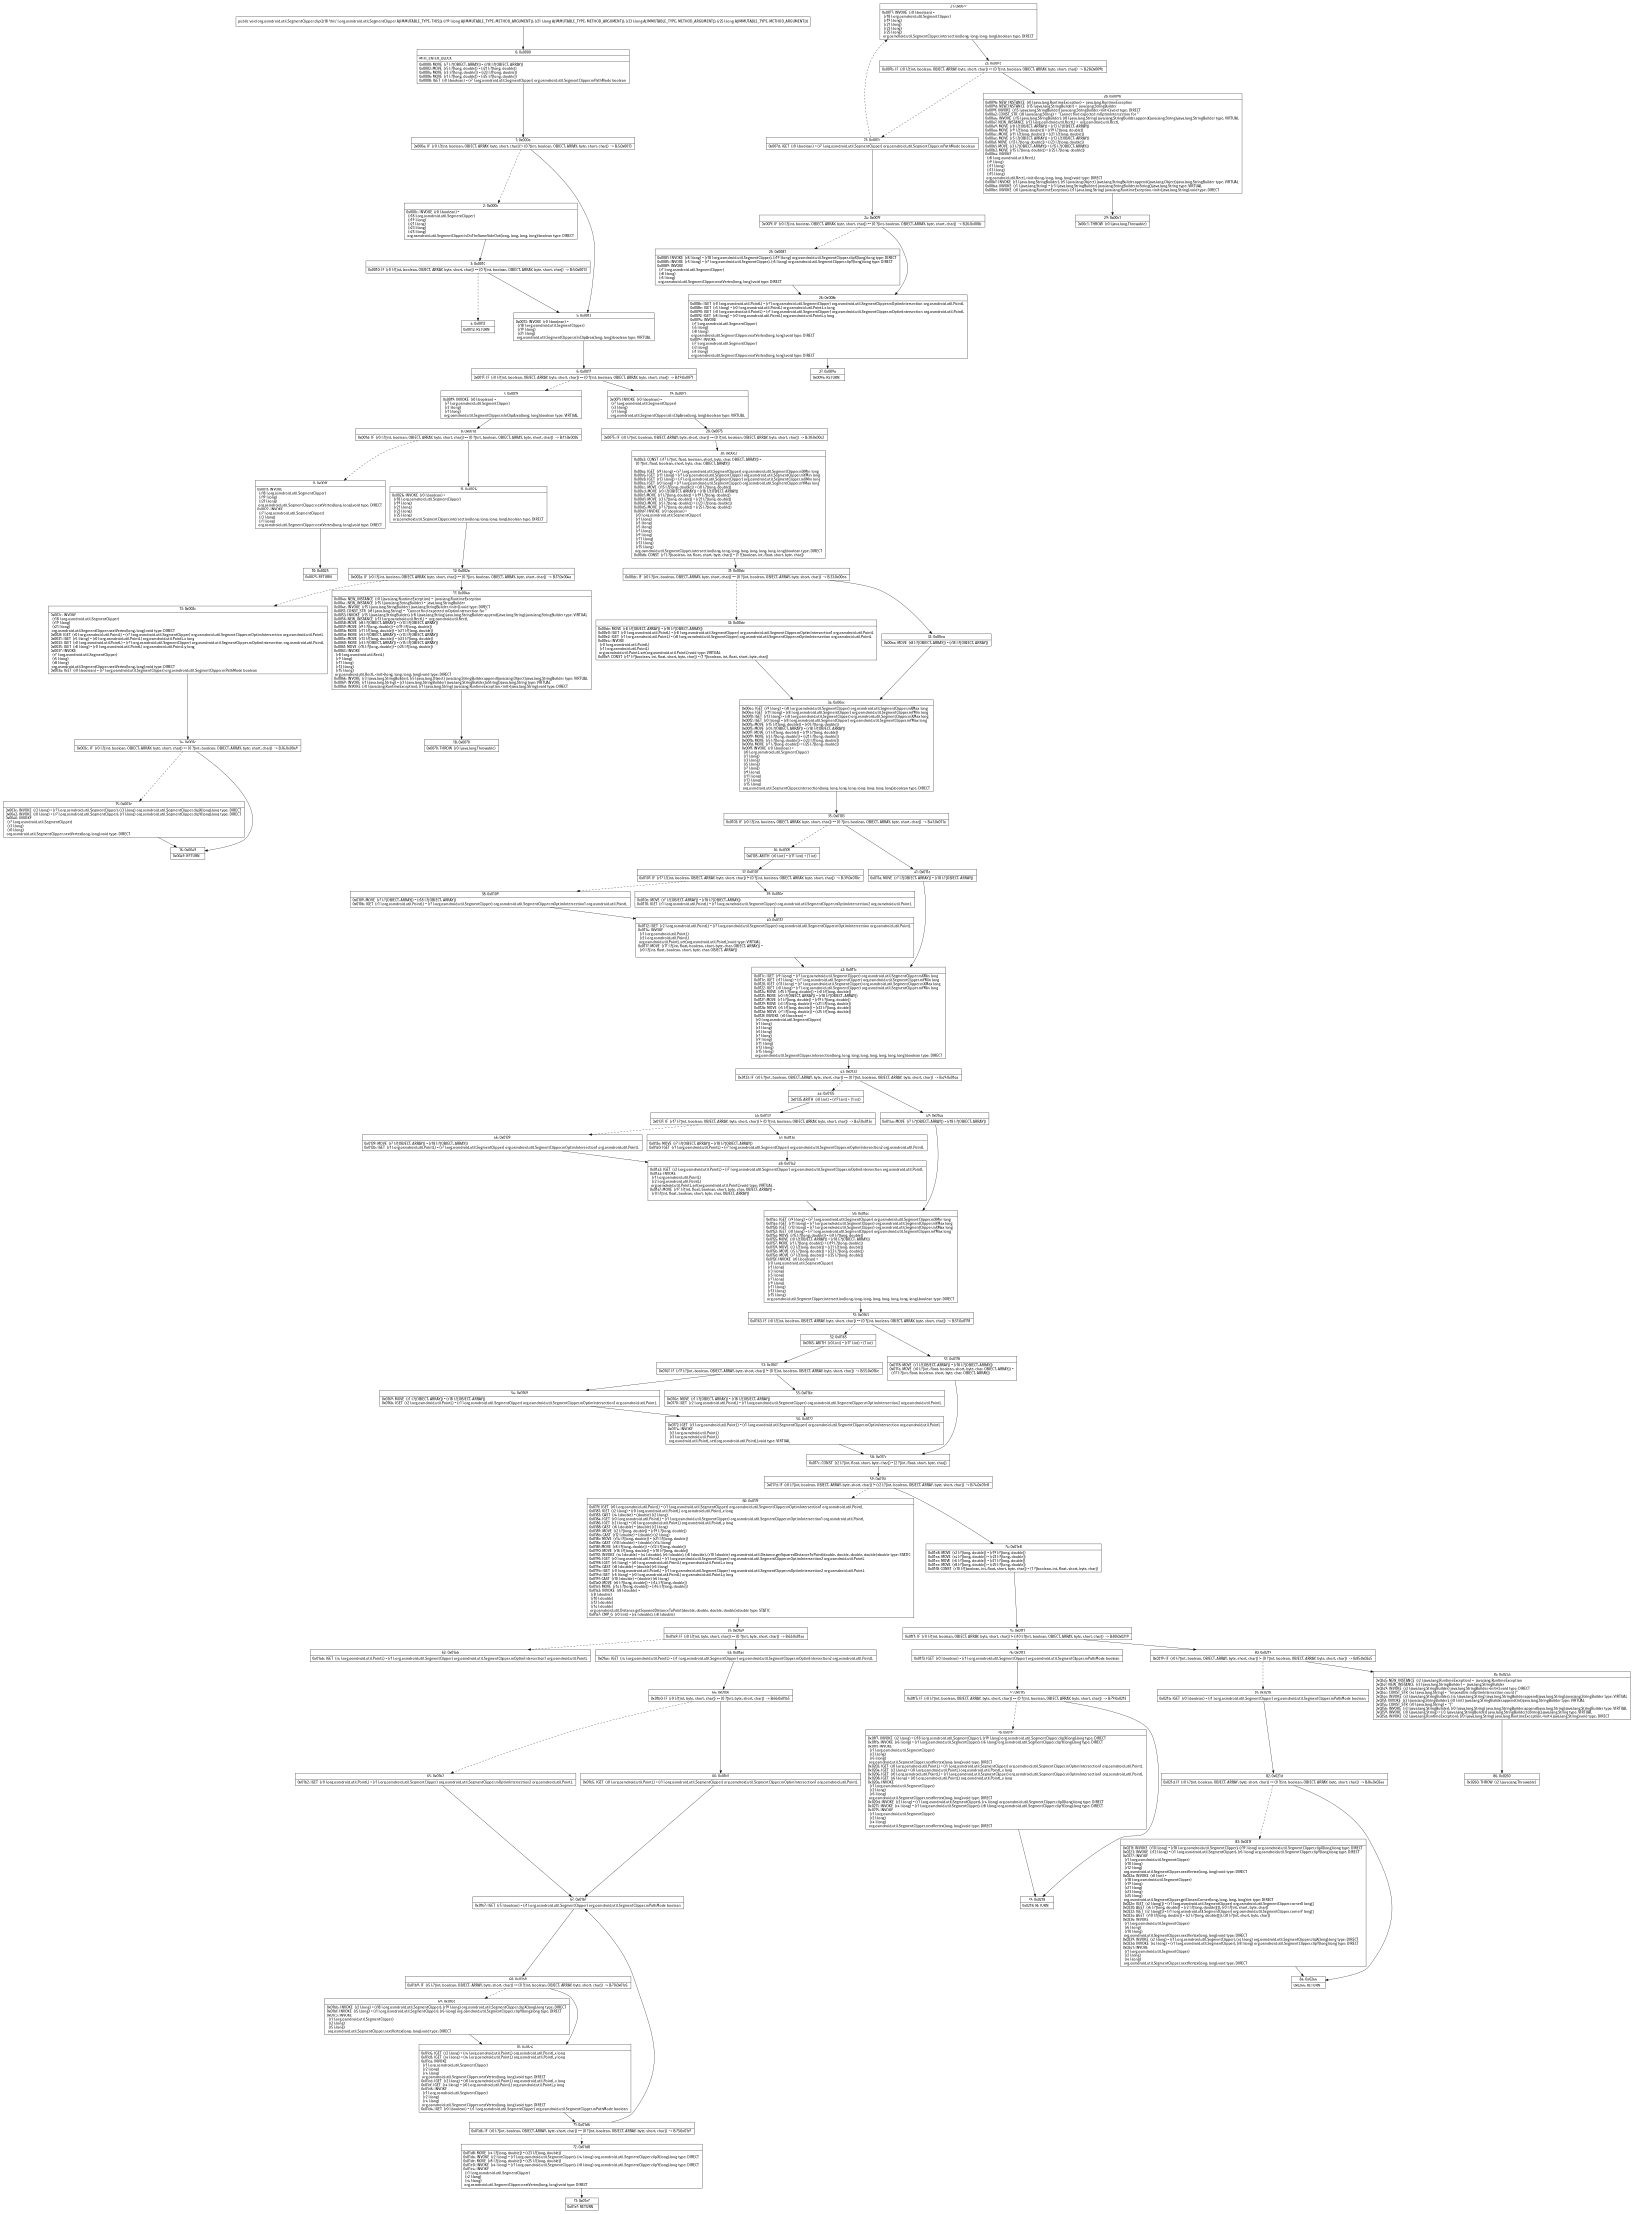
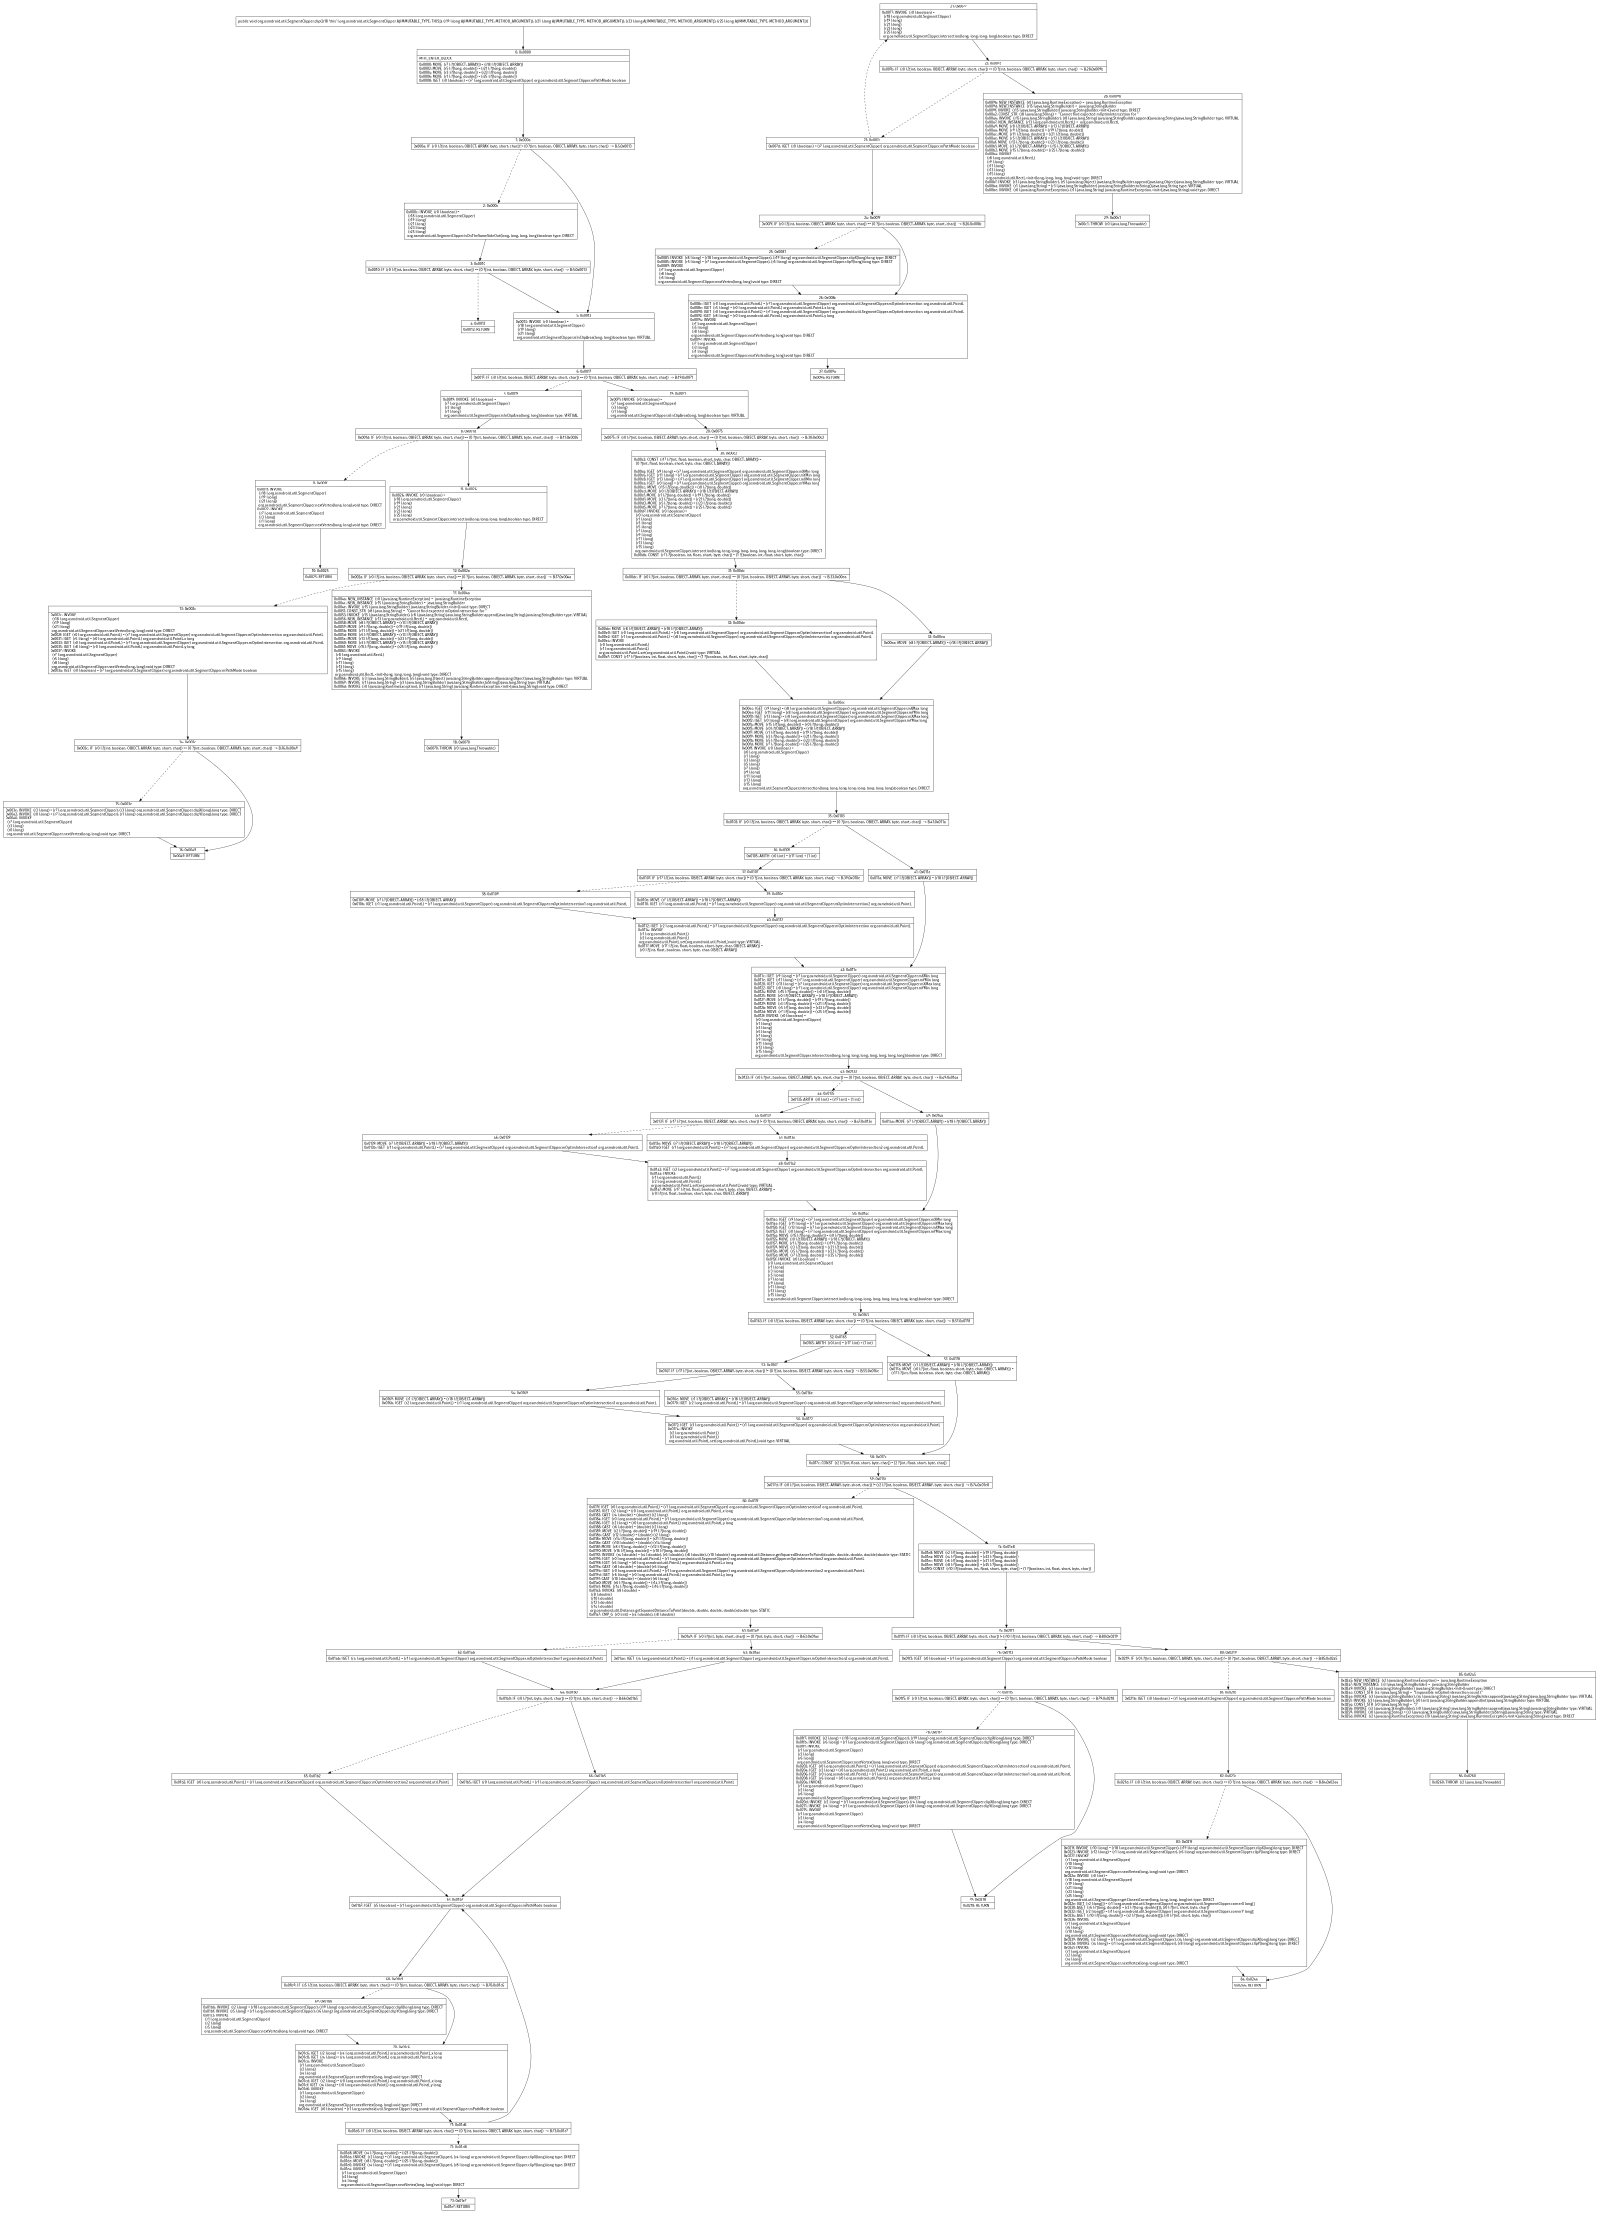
none -> (516, 1675)
